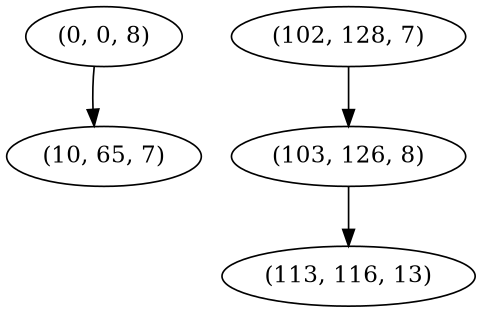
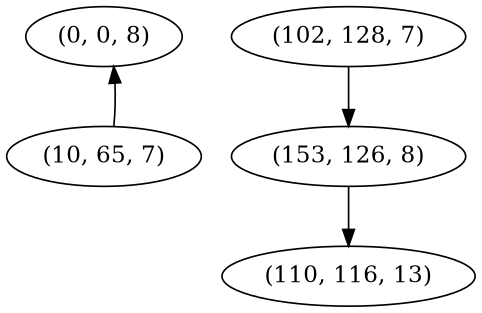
(93, 88) -> (115, 105)
(349, 156) -> (349, 156)
(349, 276) -> (349, 276)
